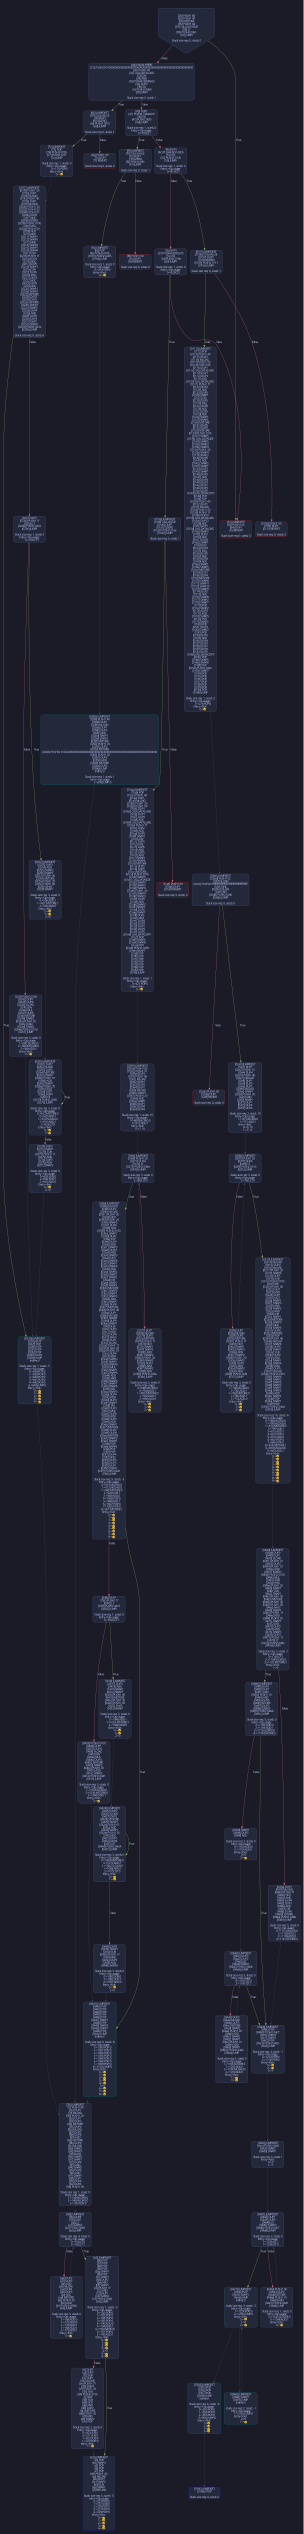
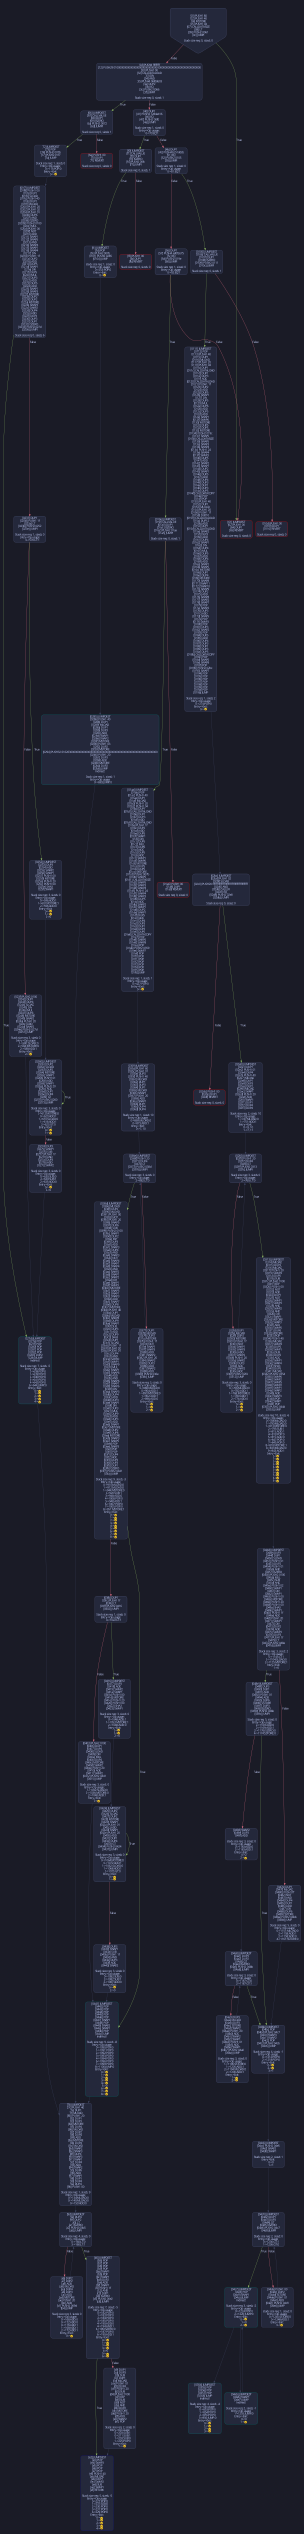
(204, 2493) -> none
